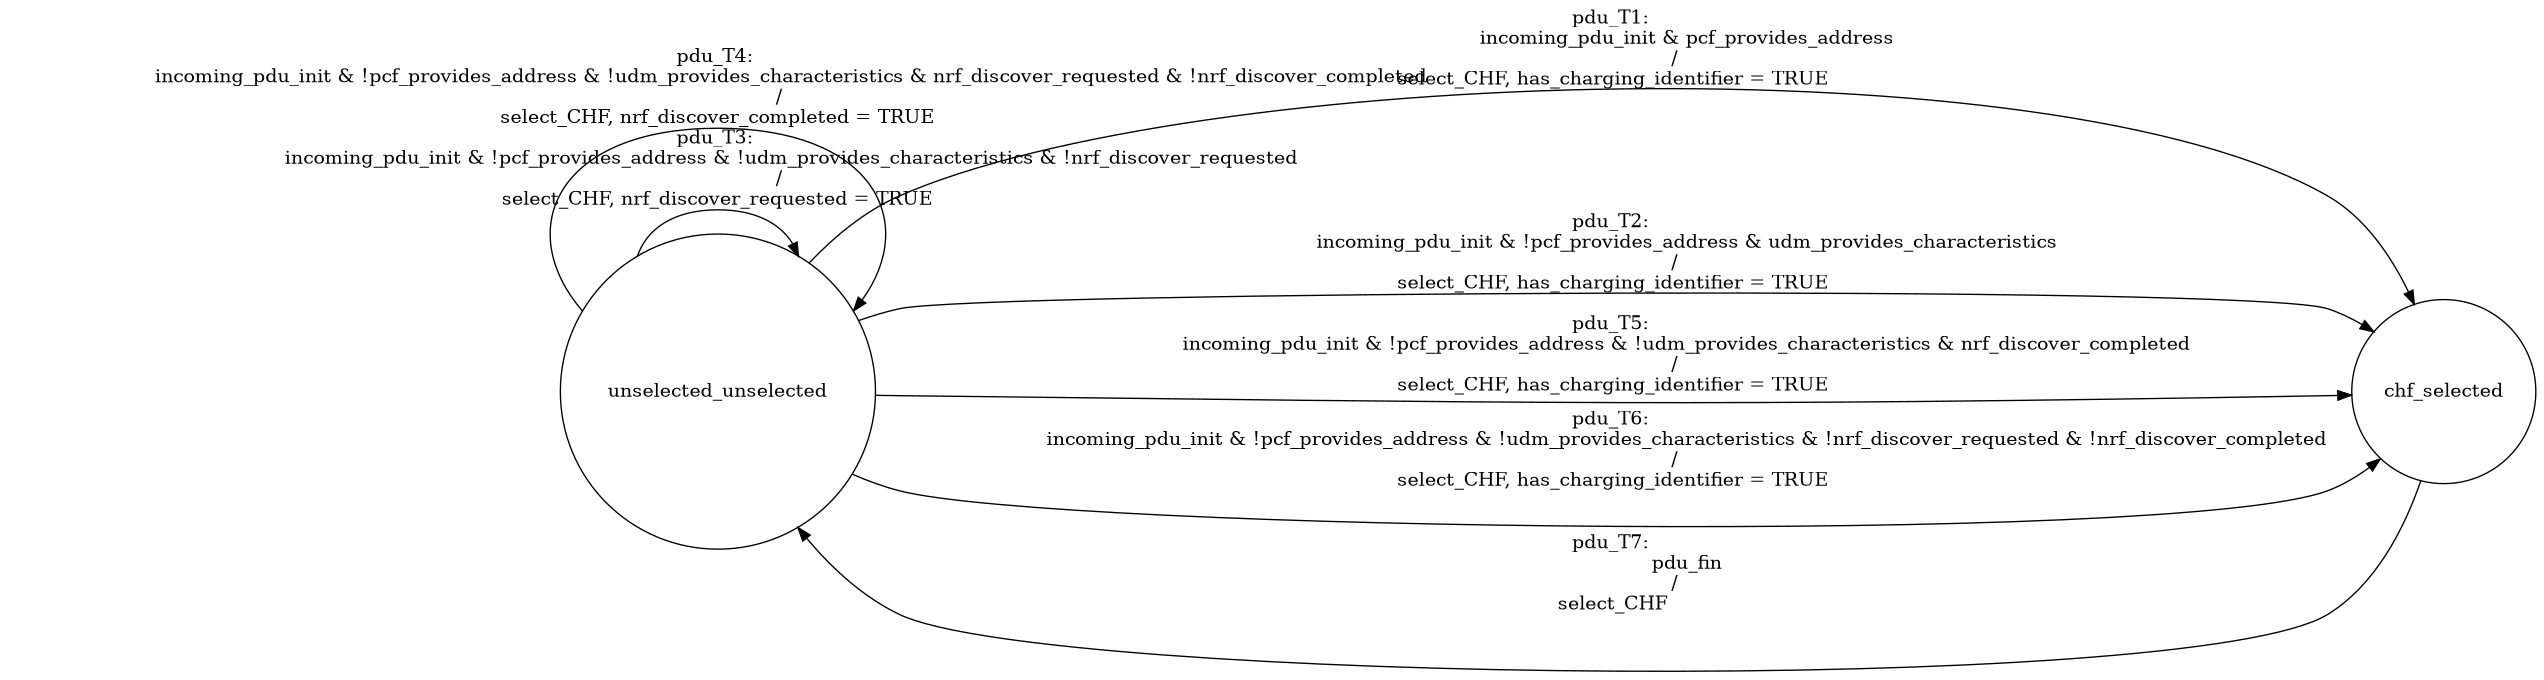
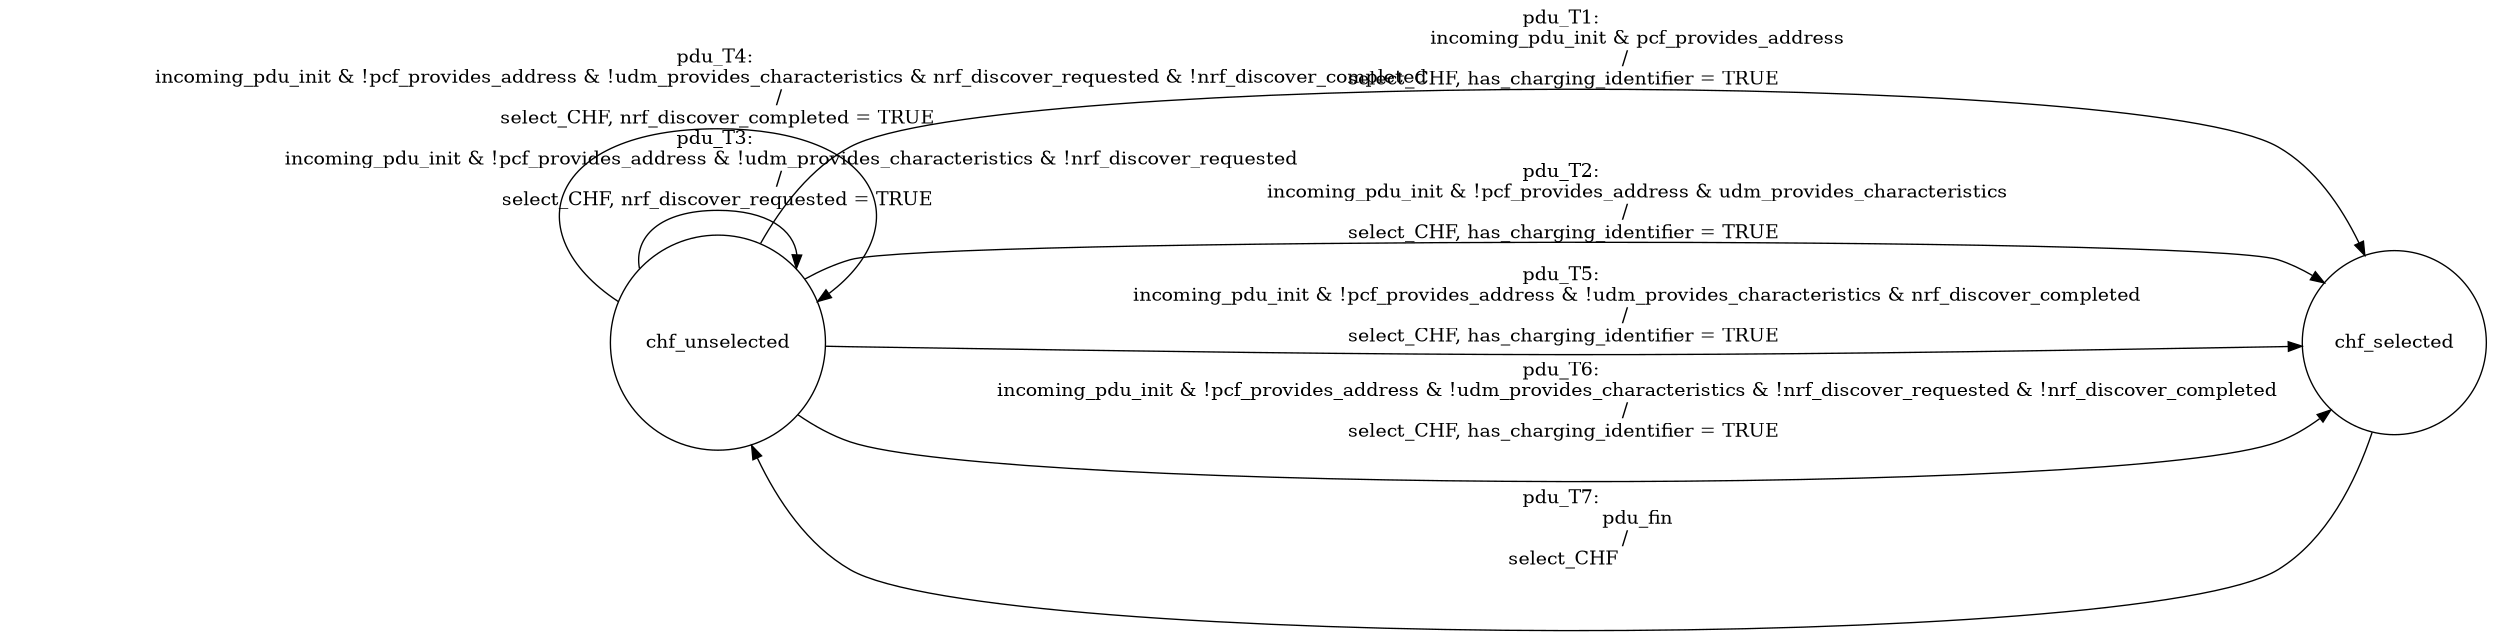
(718, 392) -> (718, 343)
